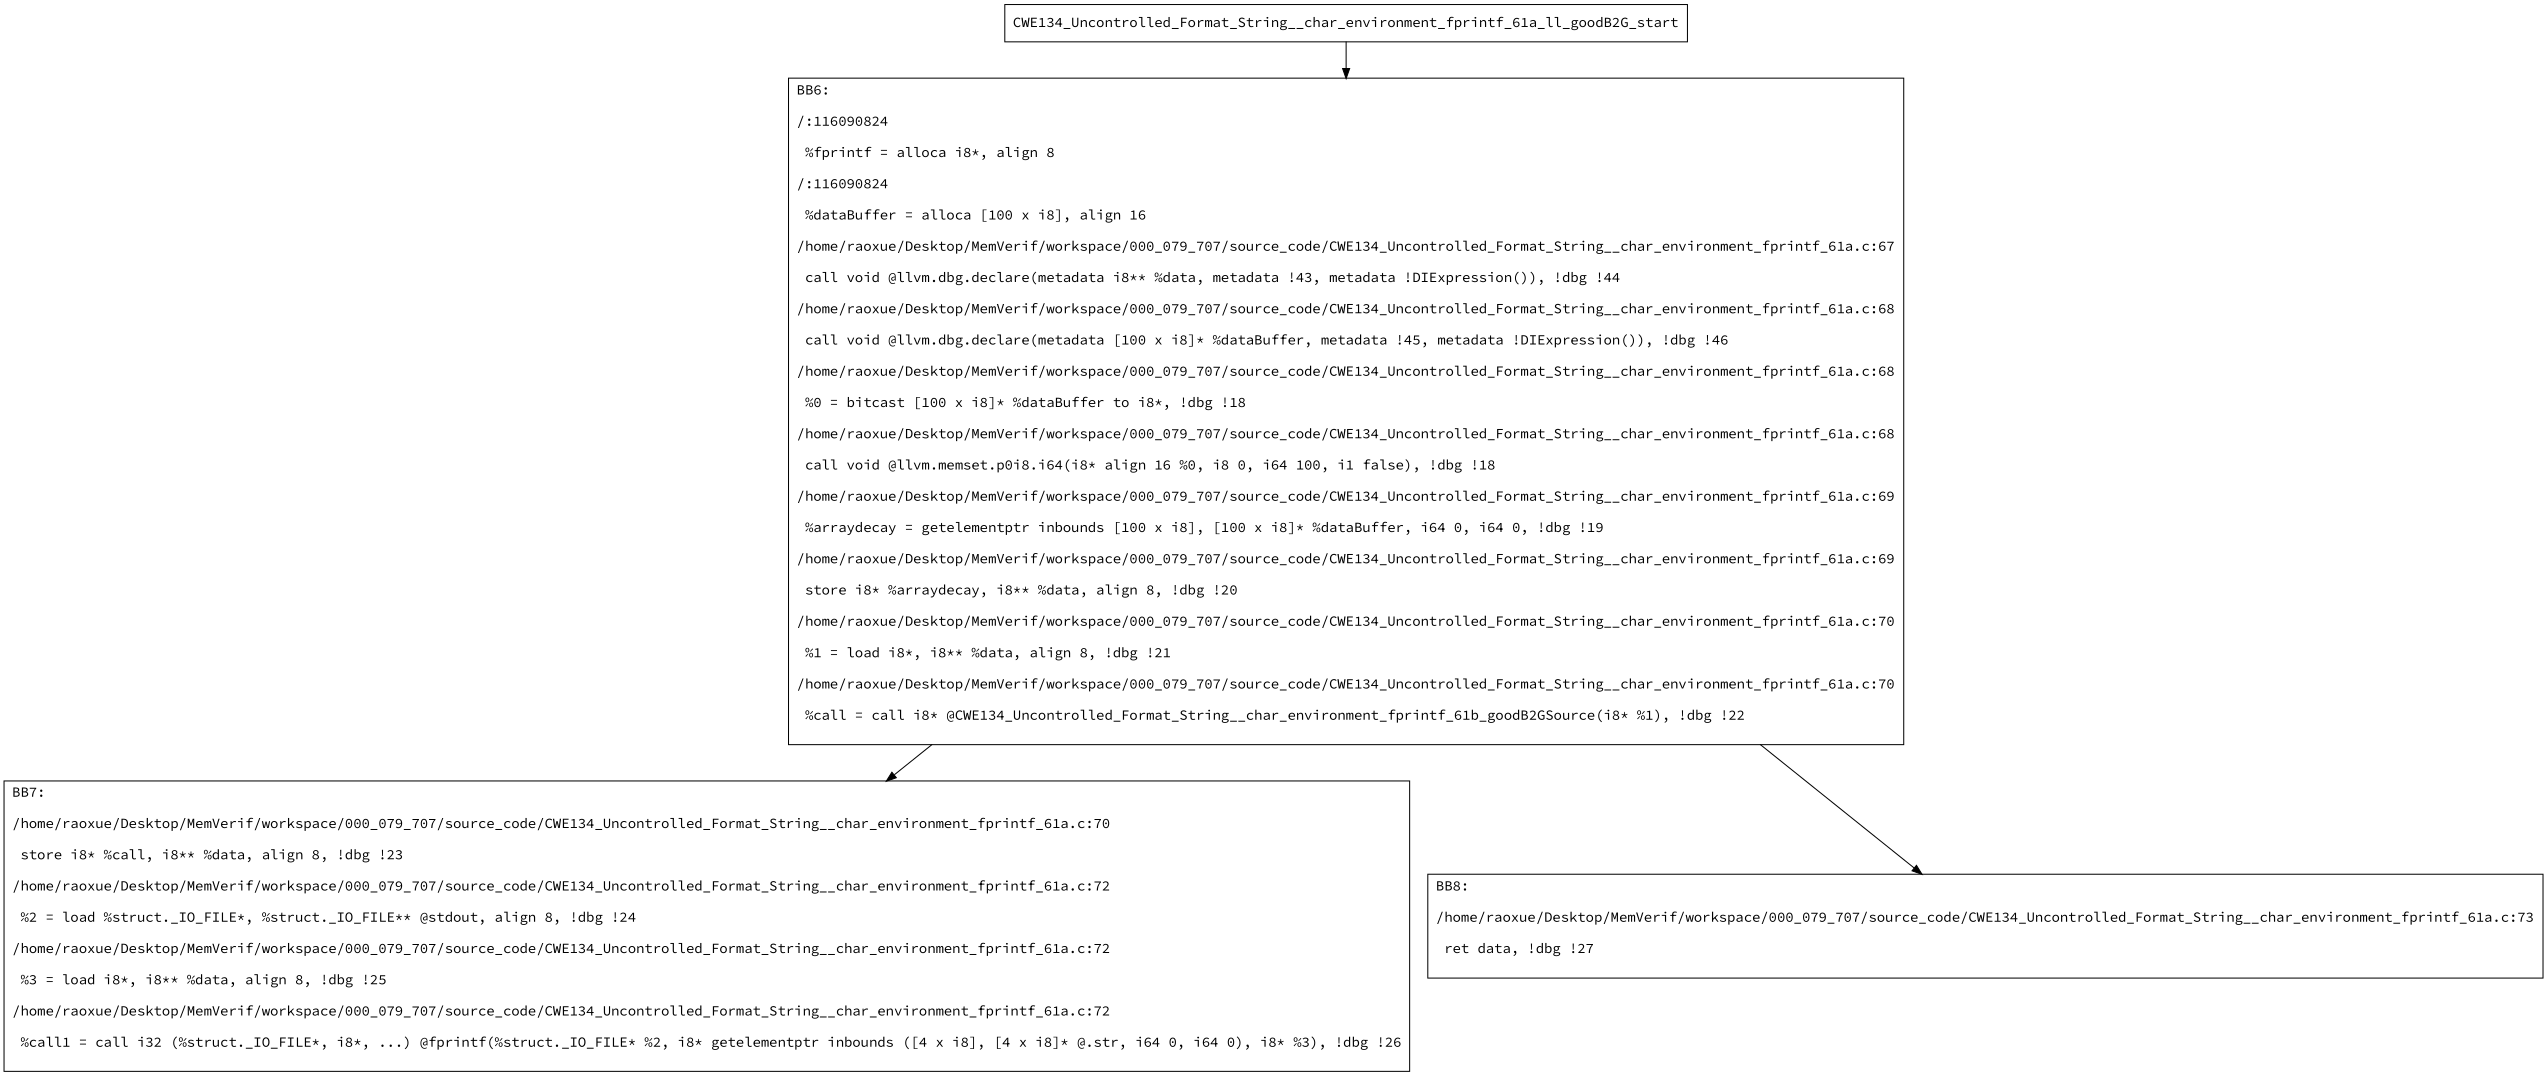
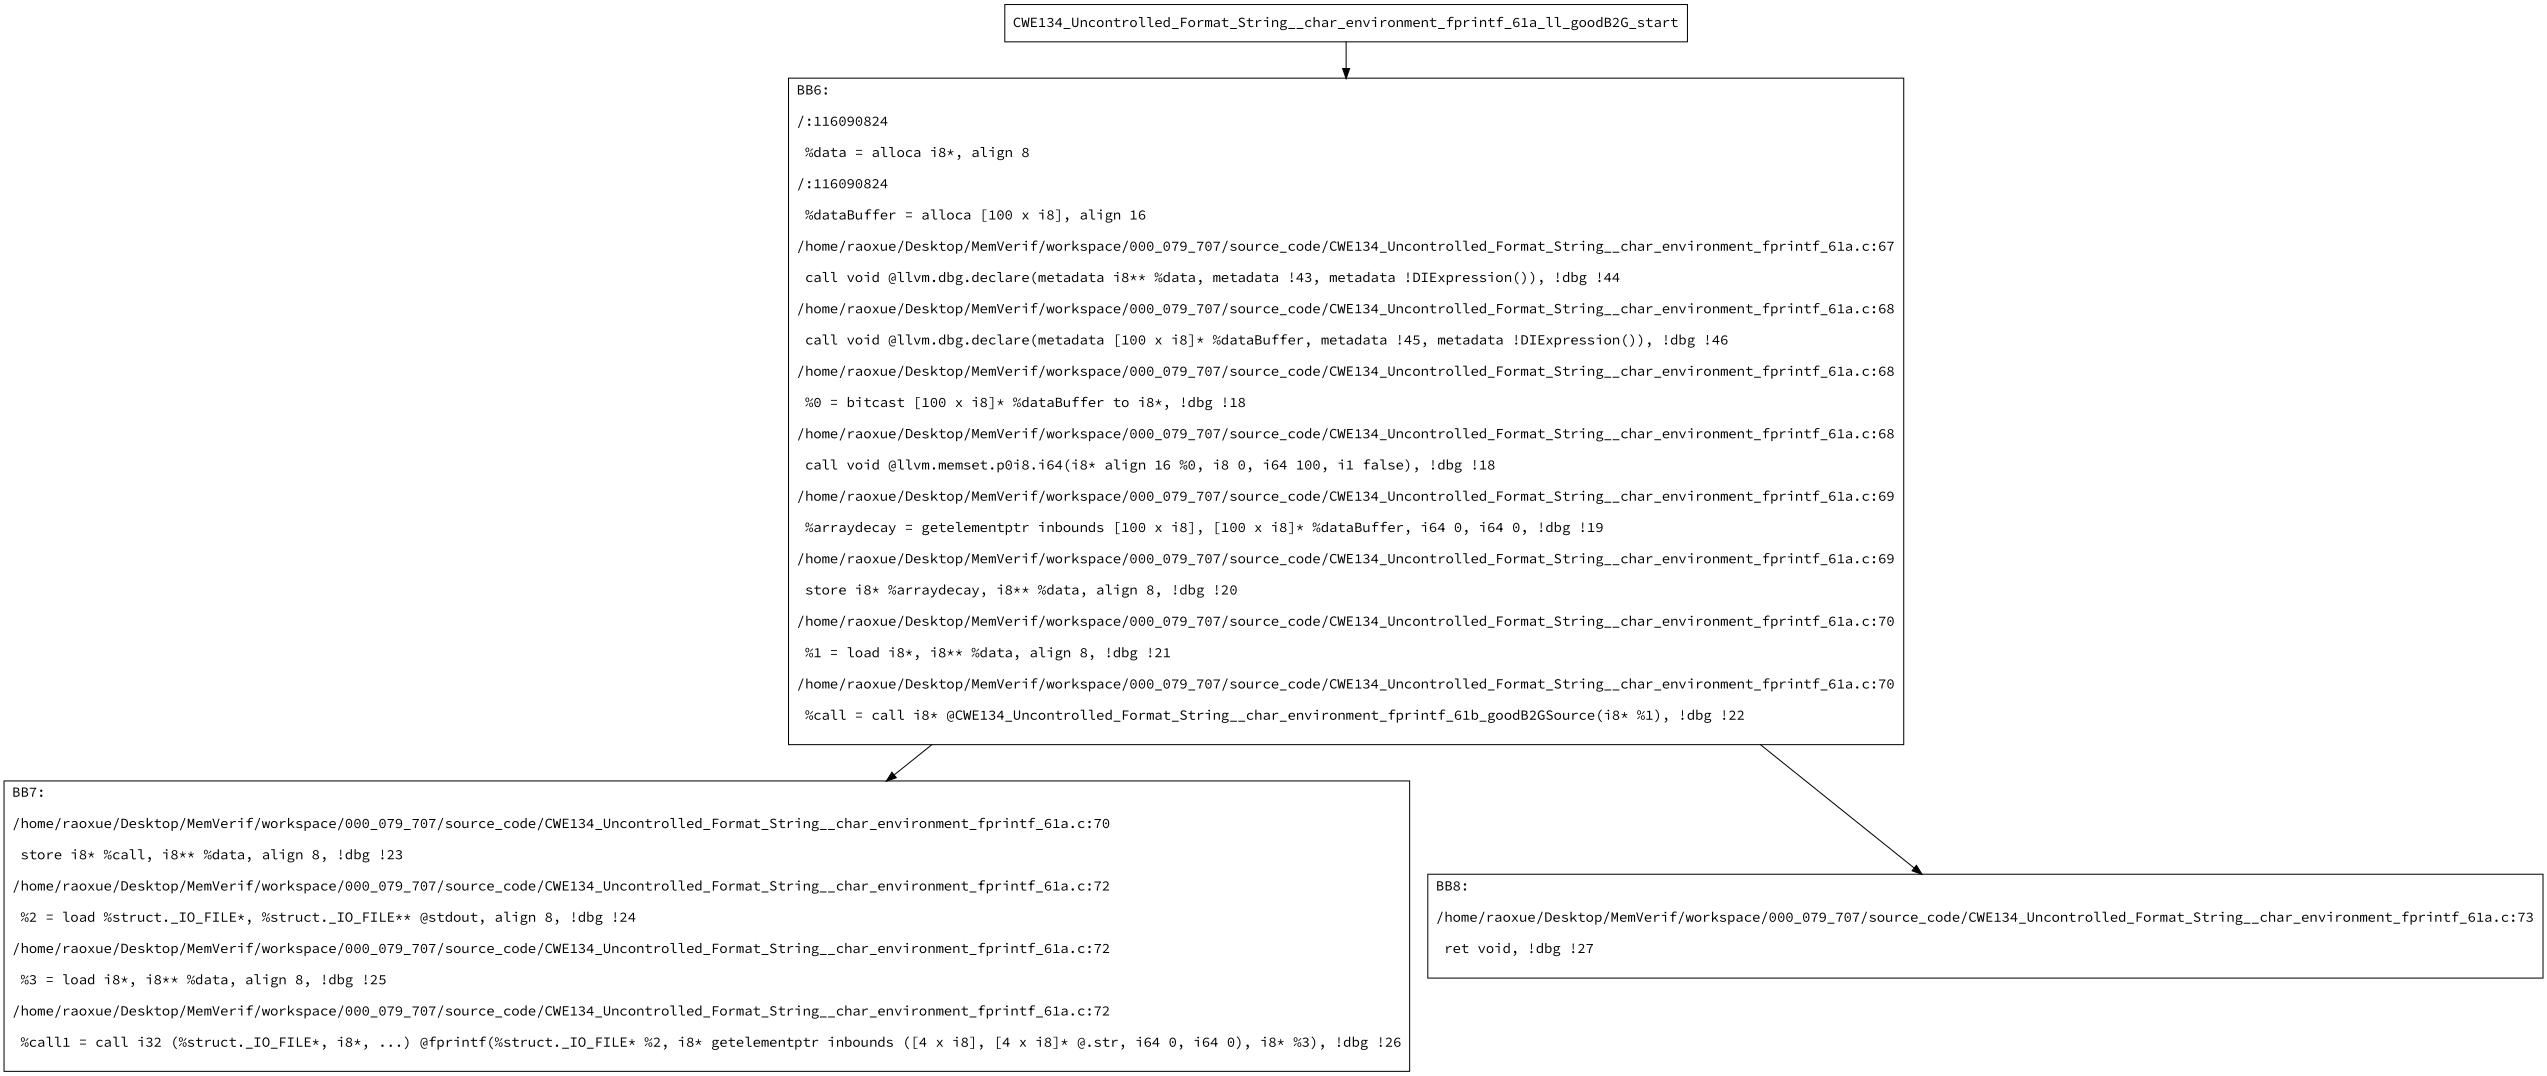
(926, 153) -> (914, 153)
(1515, 949) -> (1515, 949)
